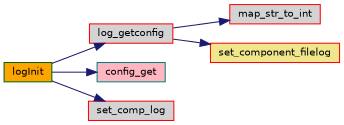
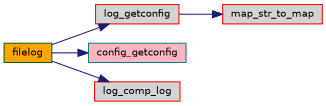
(275, 14) -> (272, 14)
(275, 53) -> none
(28, 72) -> (28, 53)
(131, 72) -> (137, 53)
(131, 111) -> (137, 92)
